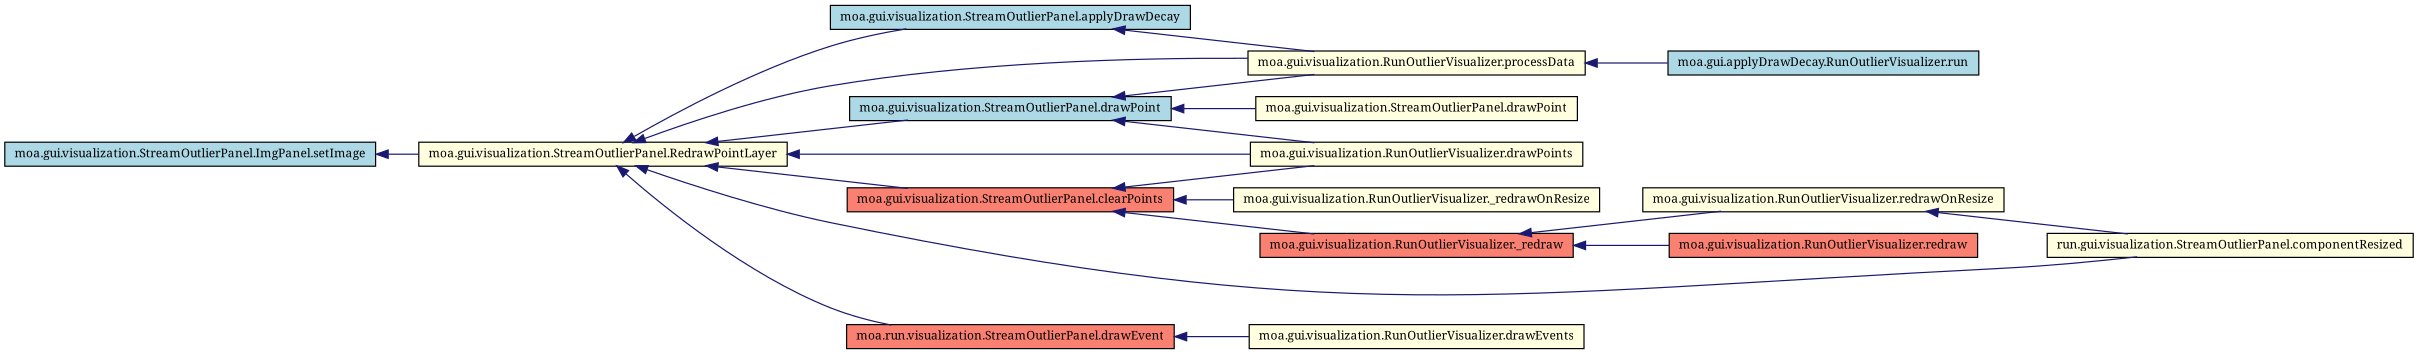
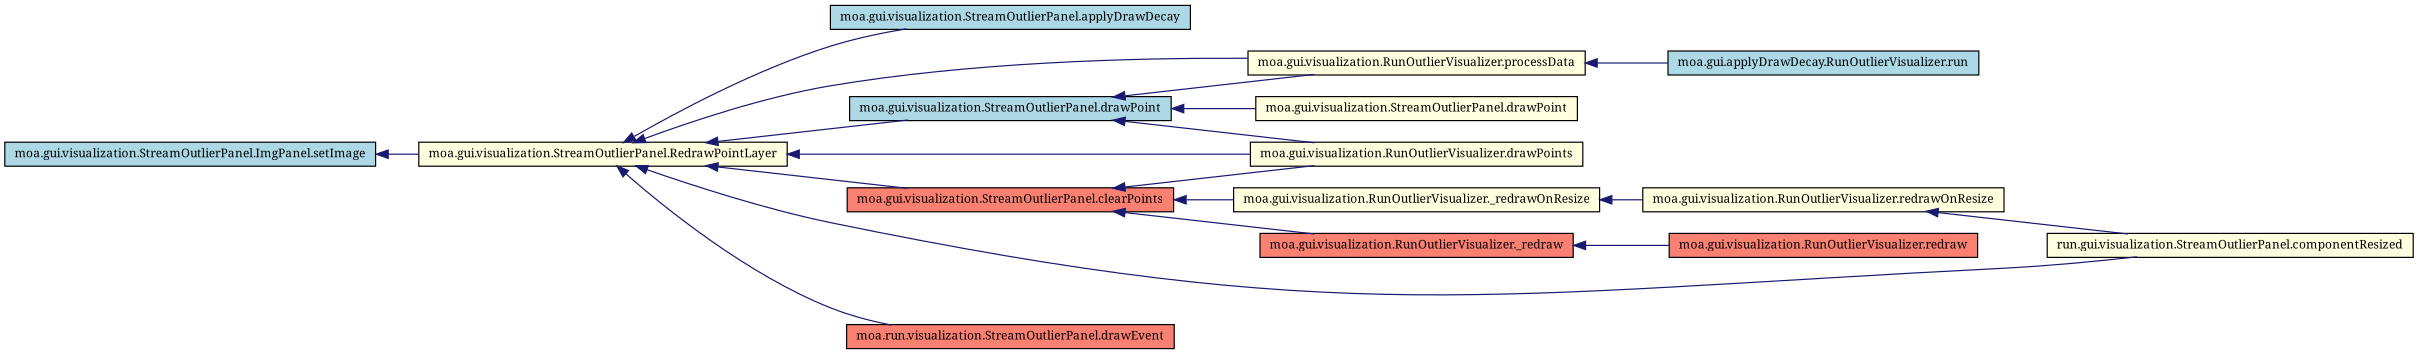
(1220, 41) -> none
(1626, 222) -> (1627, 200)
(1417, 337) -> none
